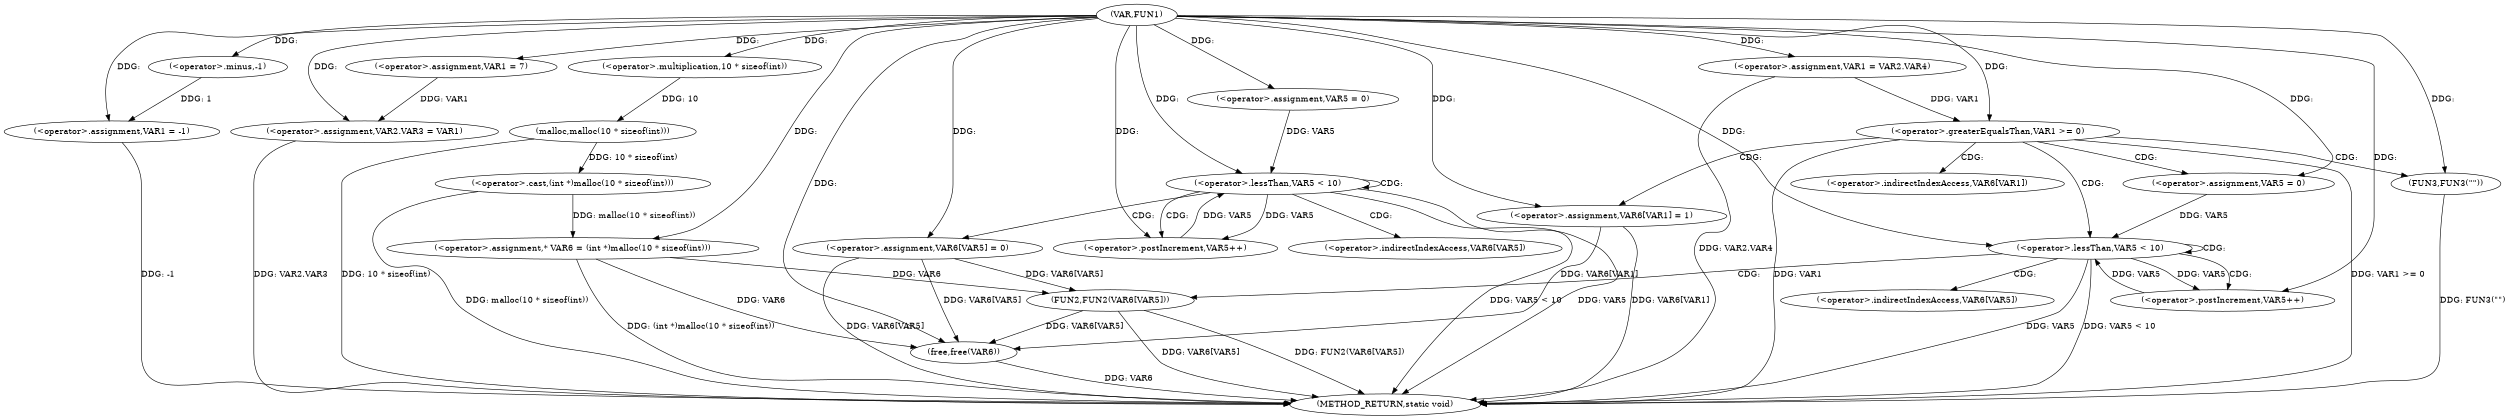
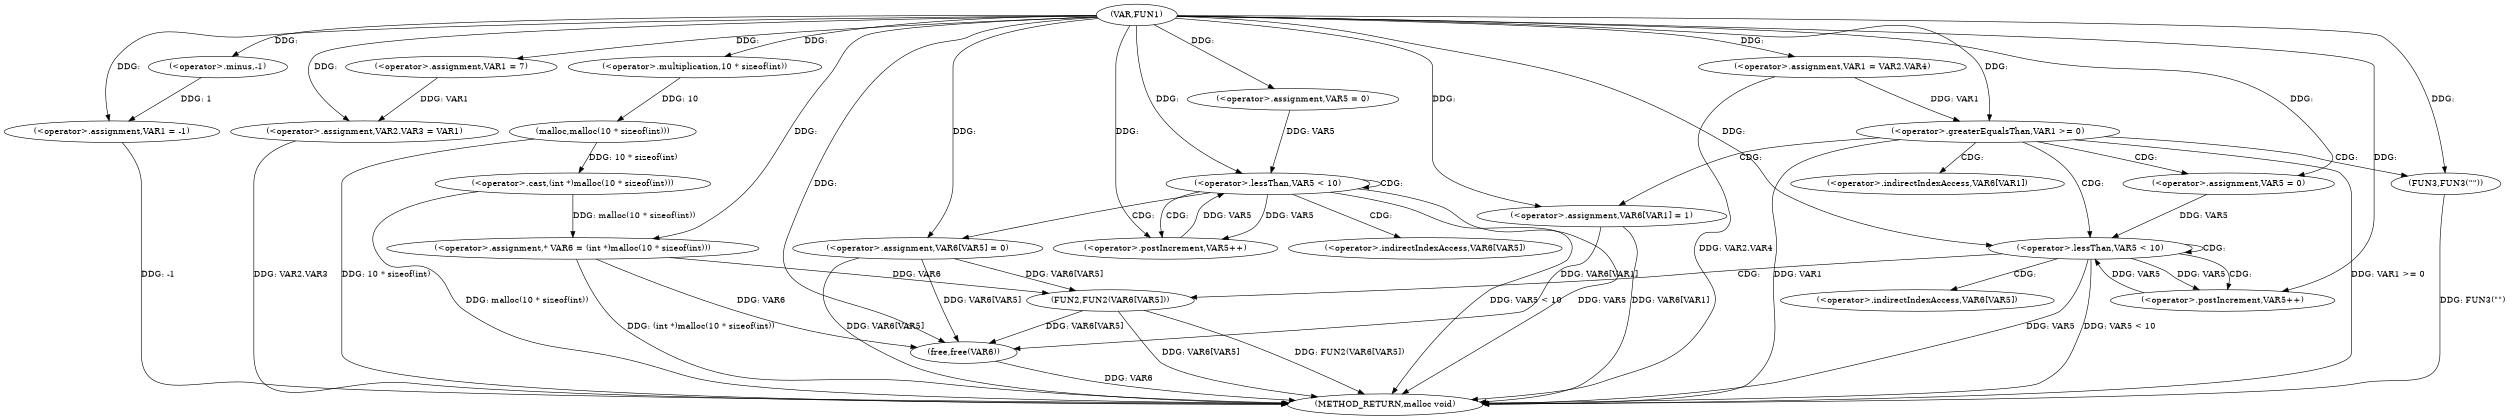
(1385, 405) -> (1385, 405)
